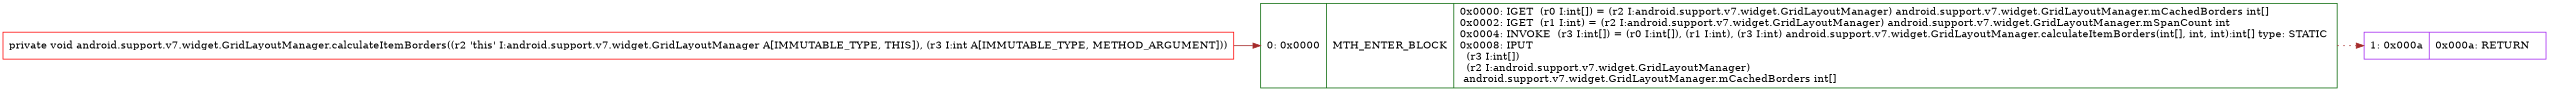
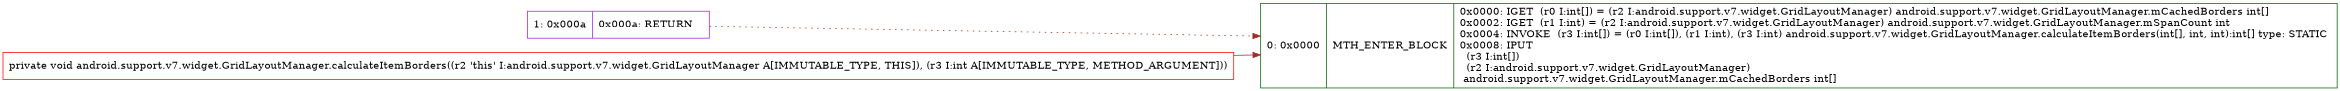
(2347, 46) -> (981, 31)
